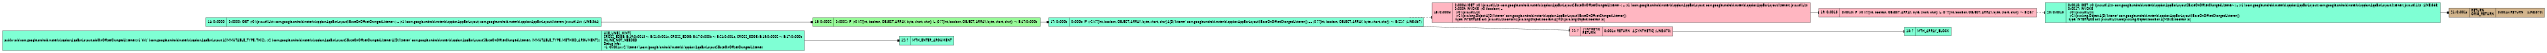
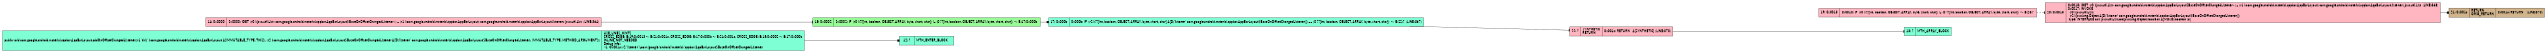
(1621, 13) -> none
(2243, 13) -> (2243, 13)
(403, 22) -> (403, 22)
(706, 22) -> (706, 22)
(932, 40) -> (932, 40)
